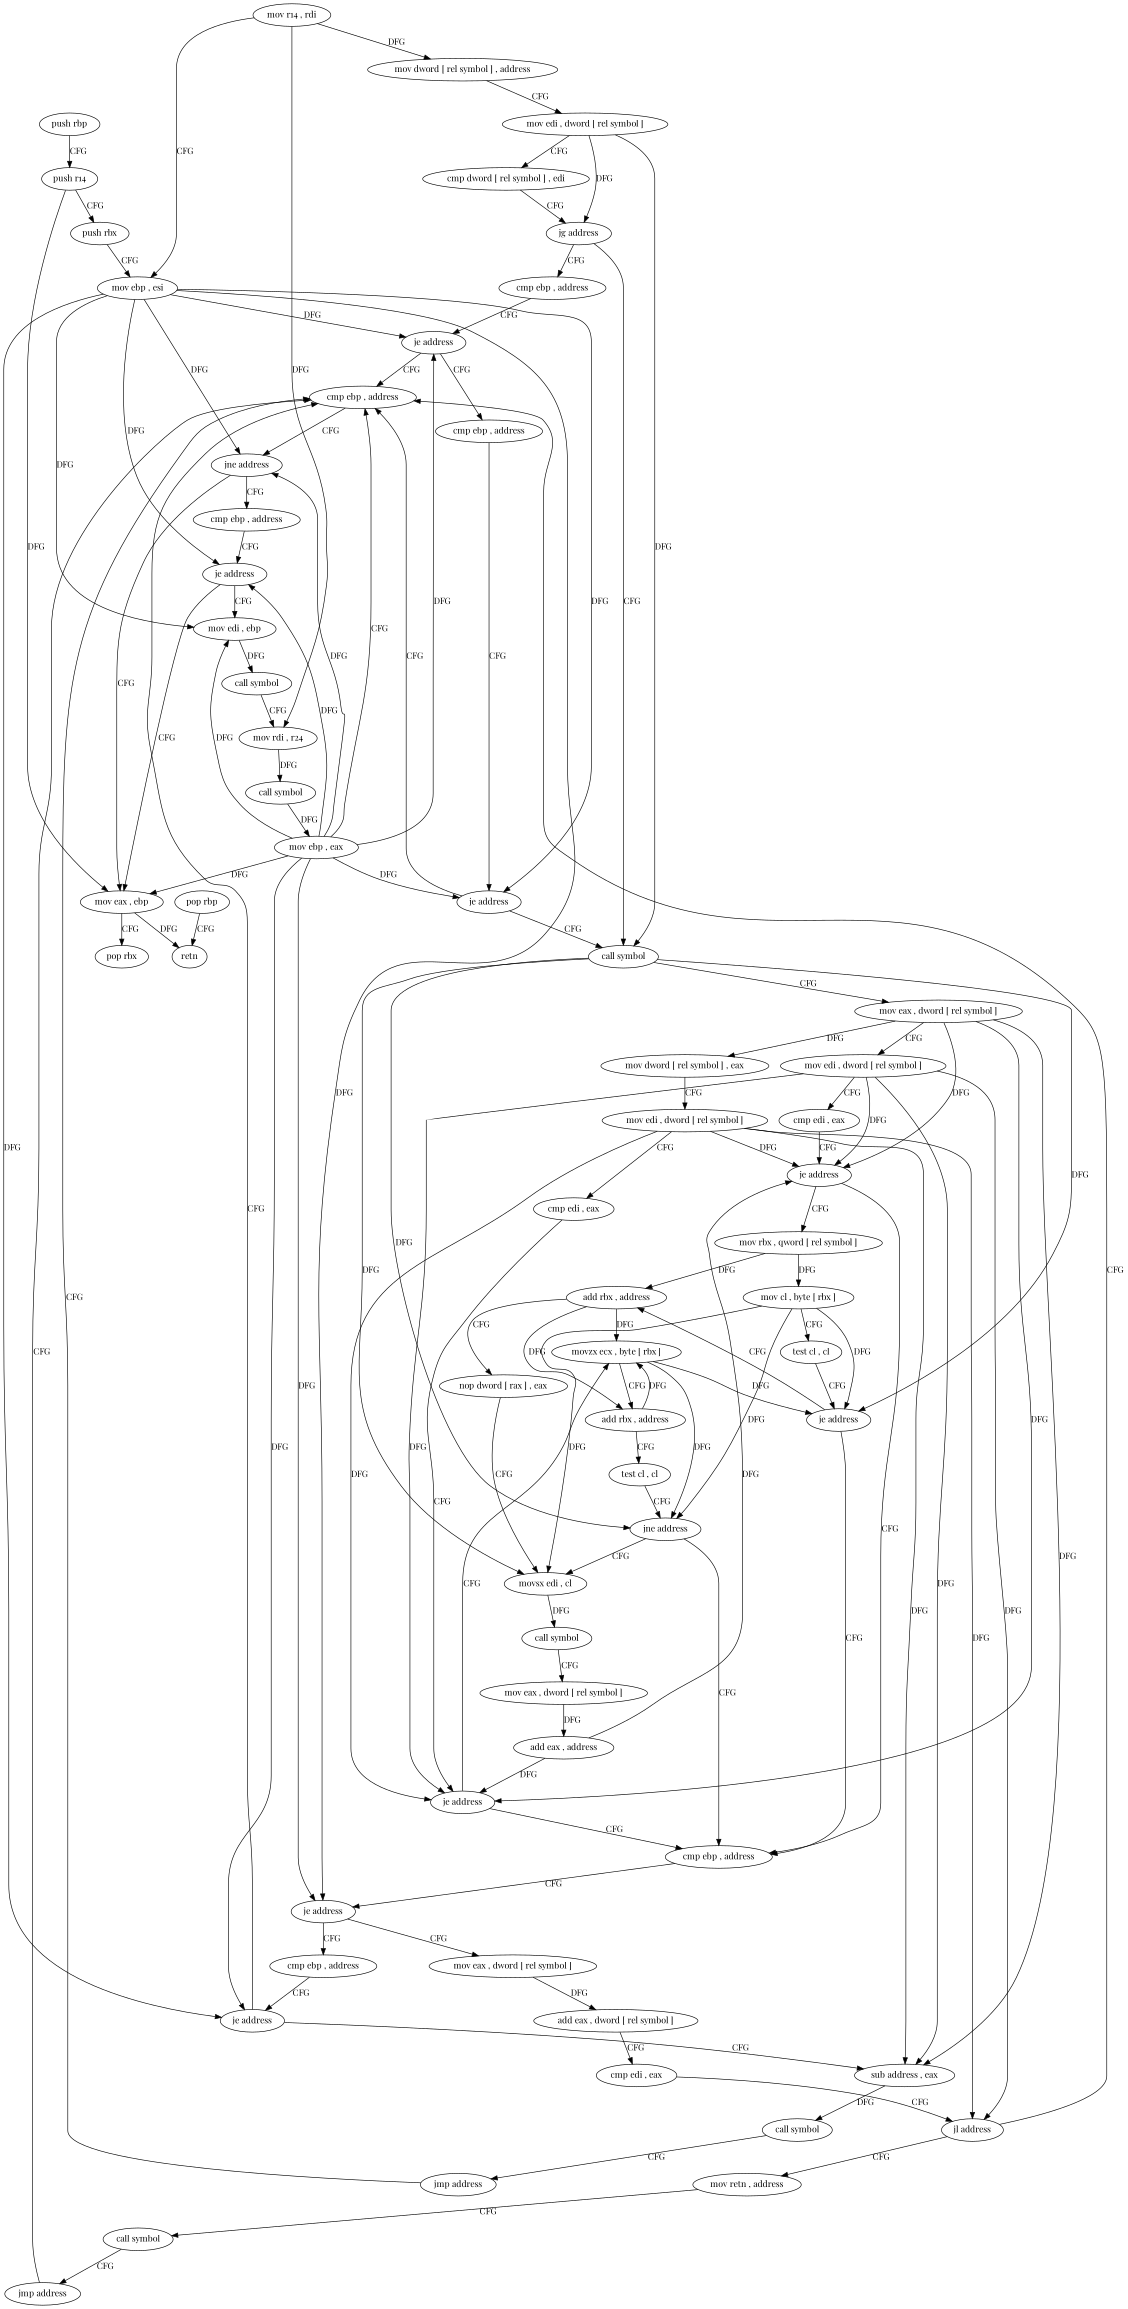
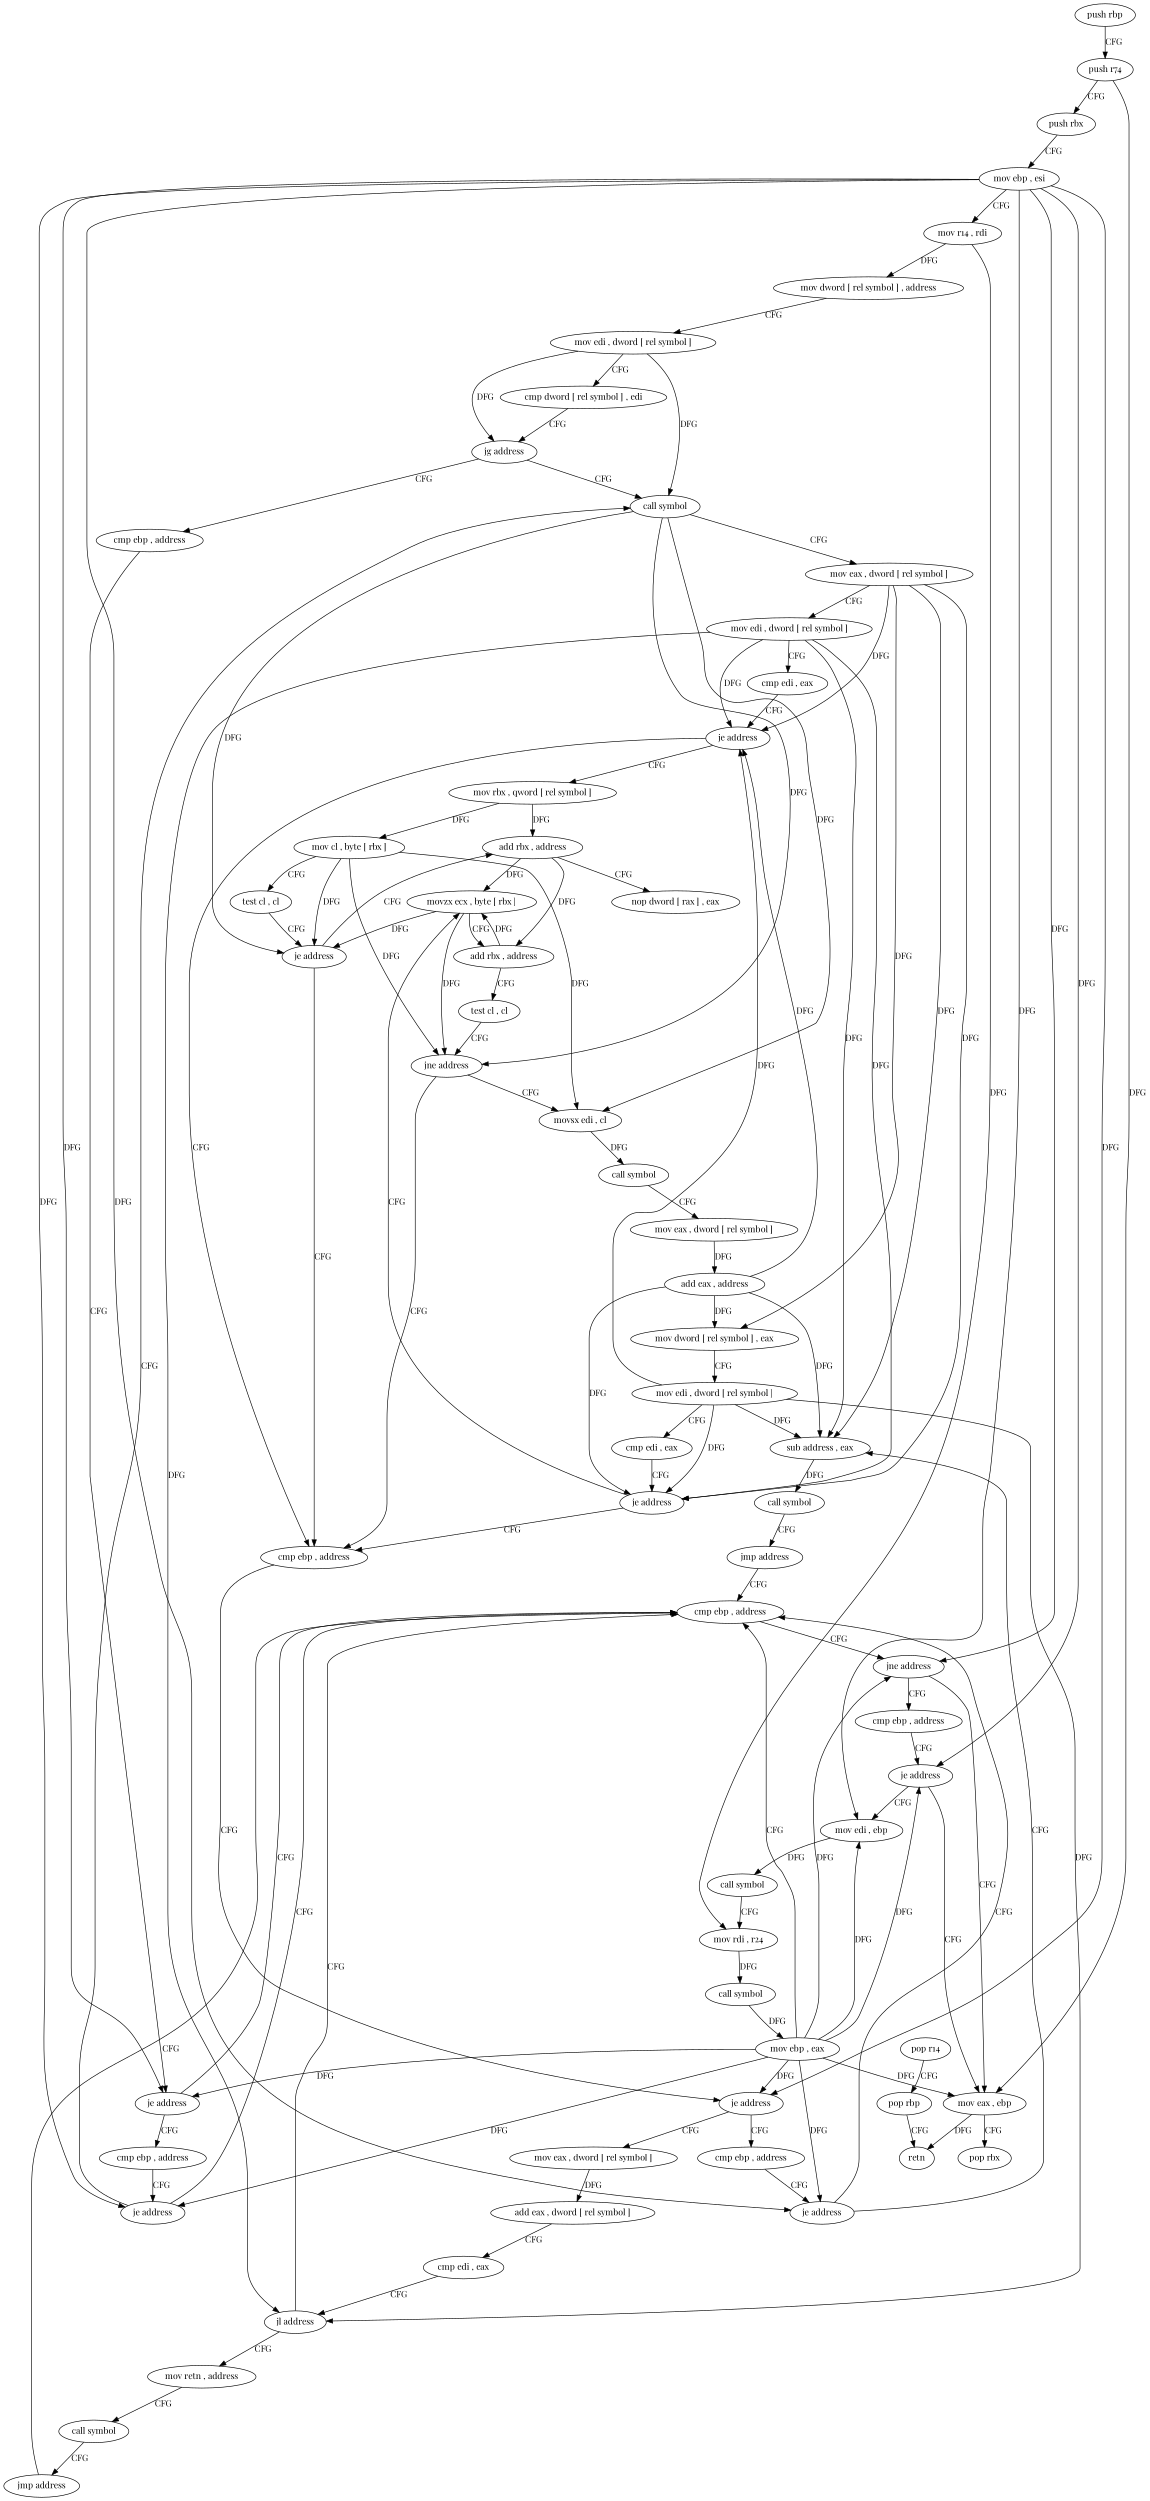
(176, 123) -> (991, 203)
(70, 179) -> (1105, 70)
none -> (715, 1309)
none -> (811, 1345)
(495, 1482) -> none
none -> (926, 2049)
